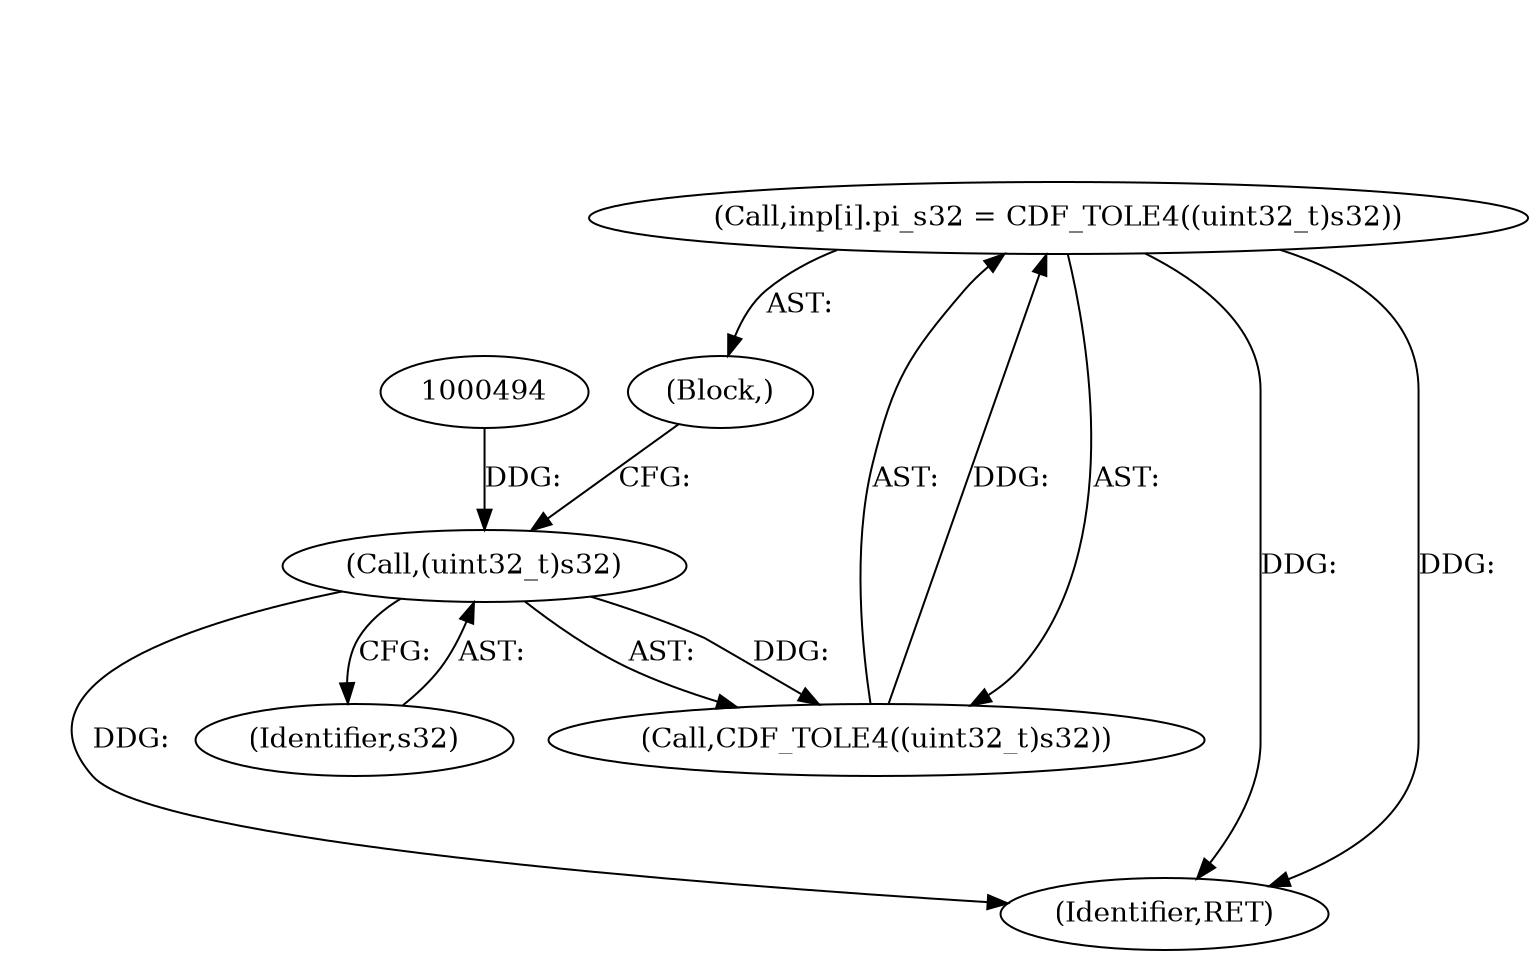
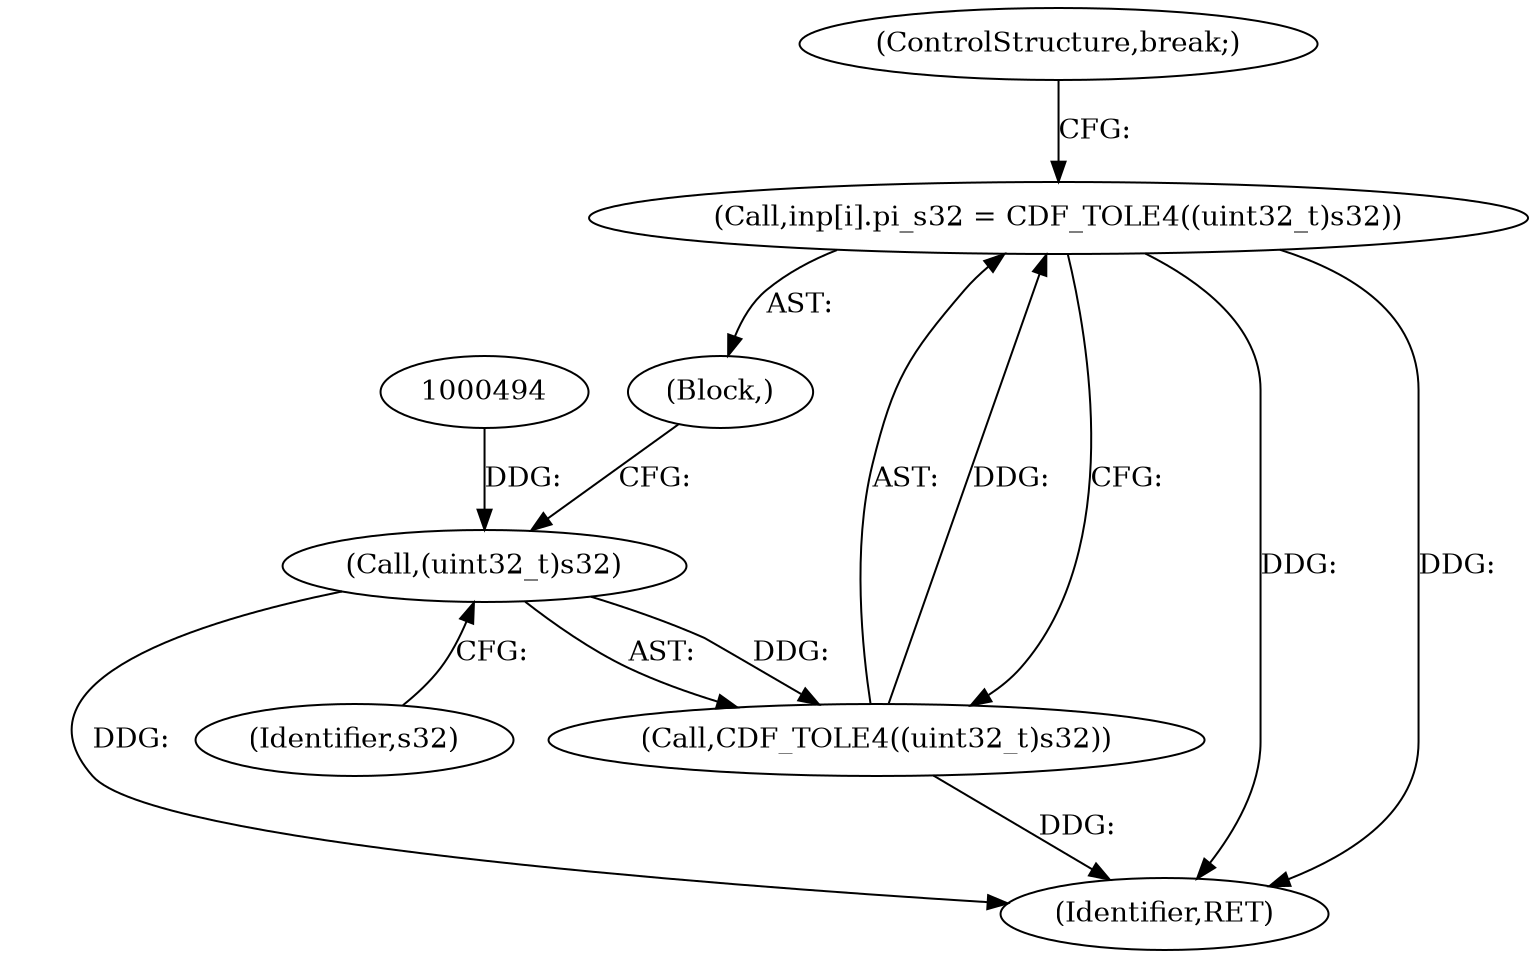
none -> (1059, 44)
(1132, 479) -> (1132, 479)
(362, 633) -> none
(497, 653) -> (497, 653)
none -> (1013, 822)
